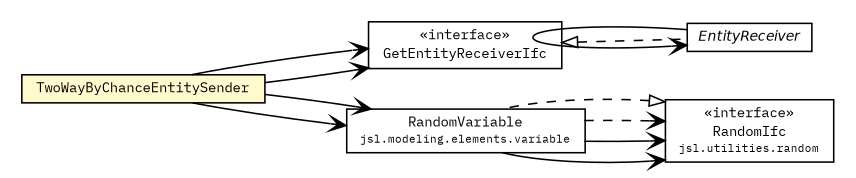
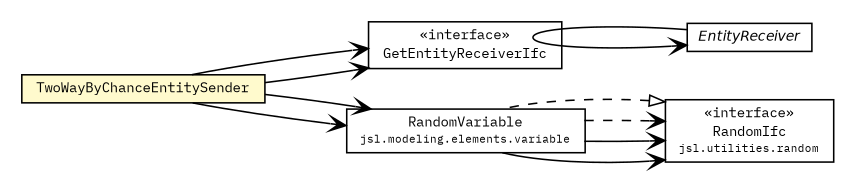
(632, 41) -> none
